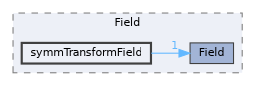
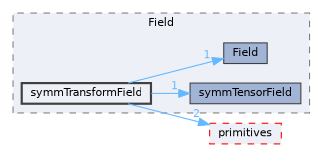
none -> (245, 93)
none -> (245, 134)
